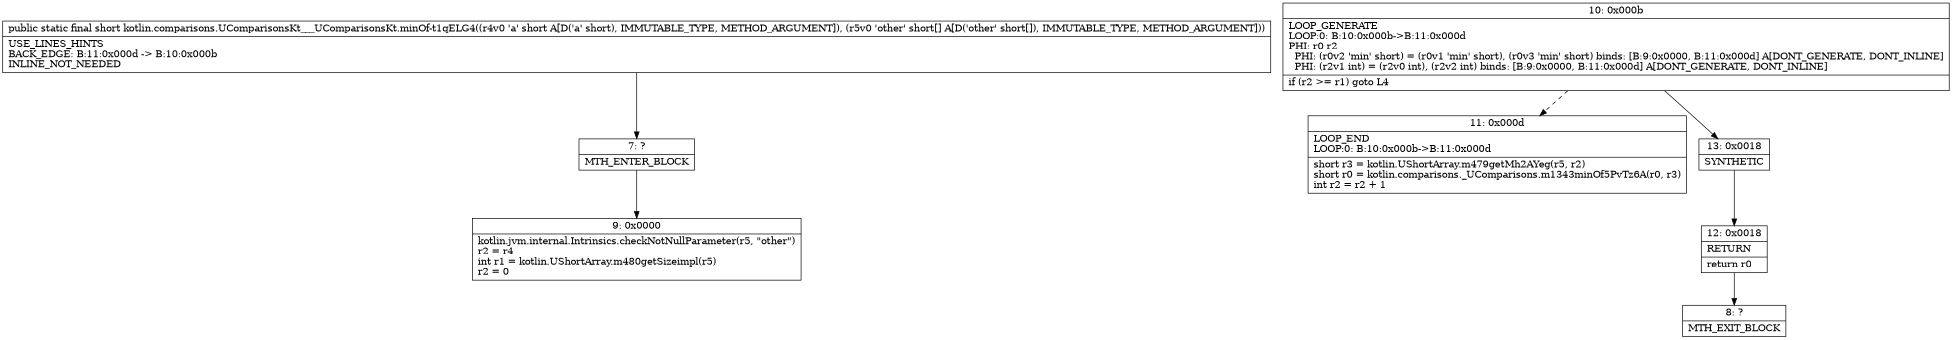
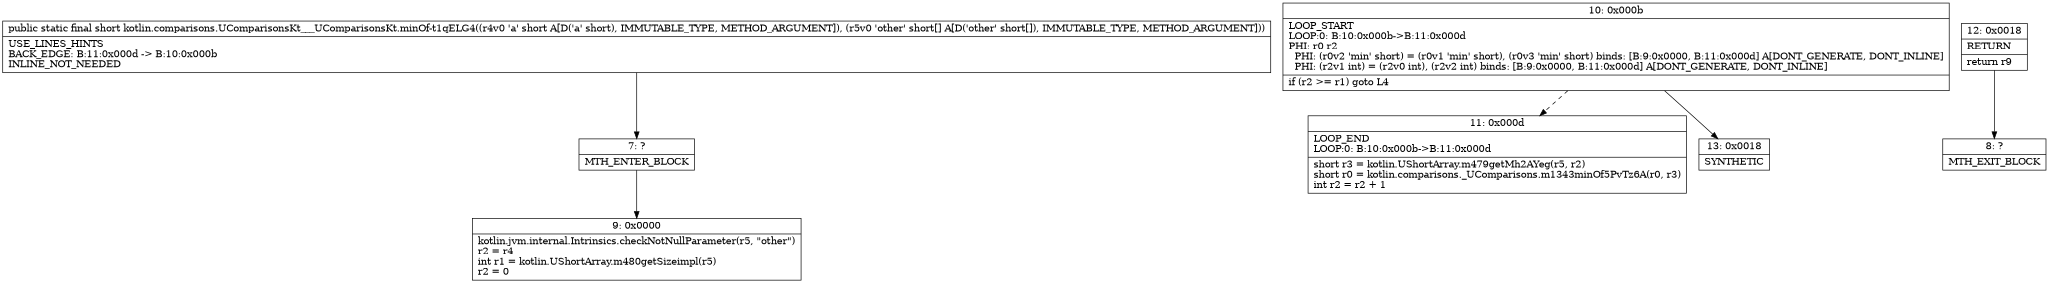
(1333, 26) -> (1321, 26)
(1734, 194) -> none
(1729, 265) -> (1990, 62)
